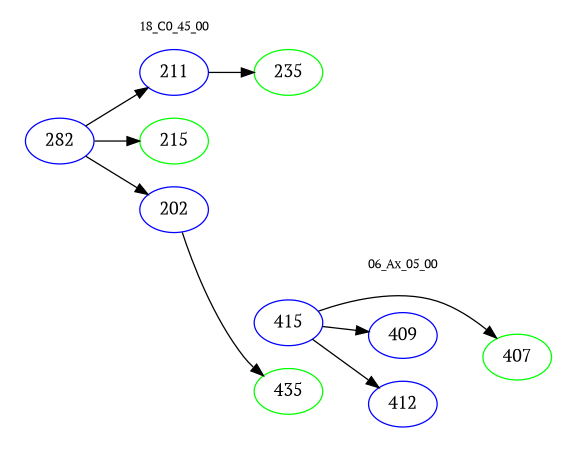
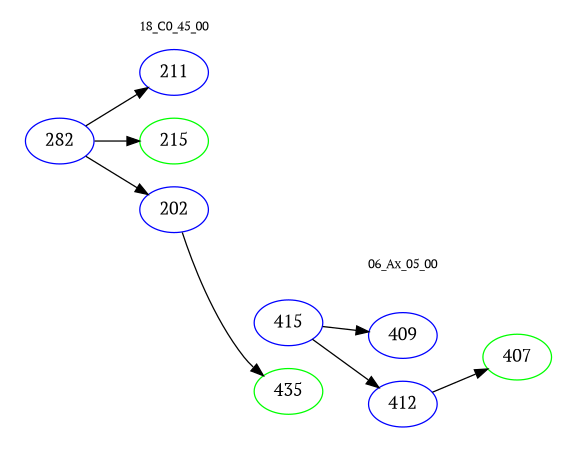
(288, 72) -> none
(406, 296) -> (454, 383)
